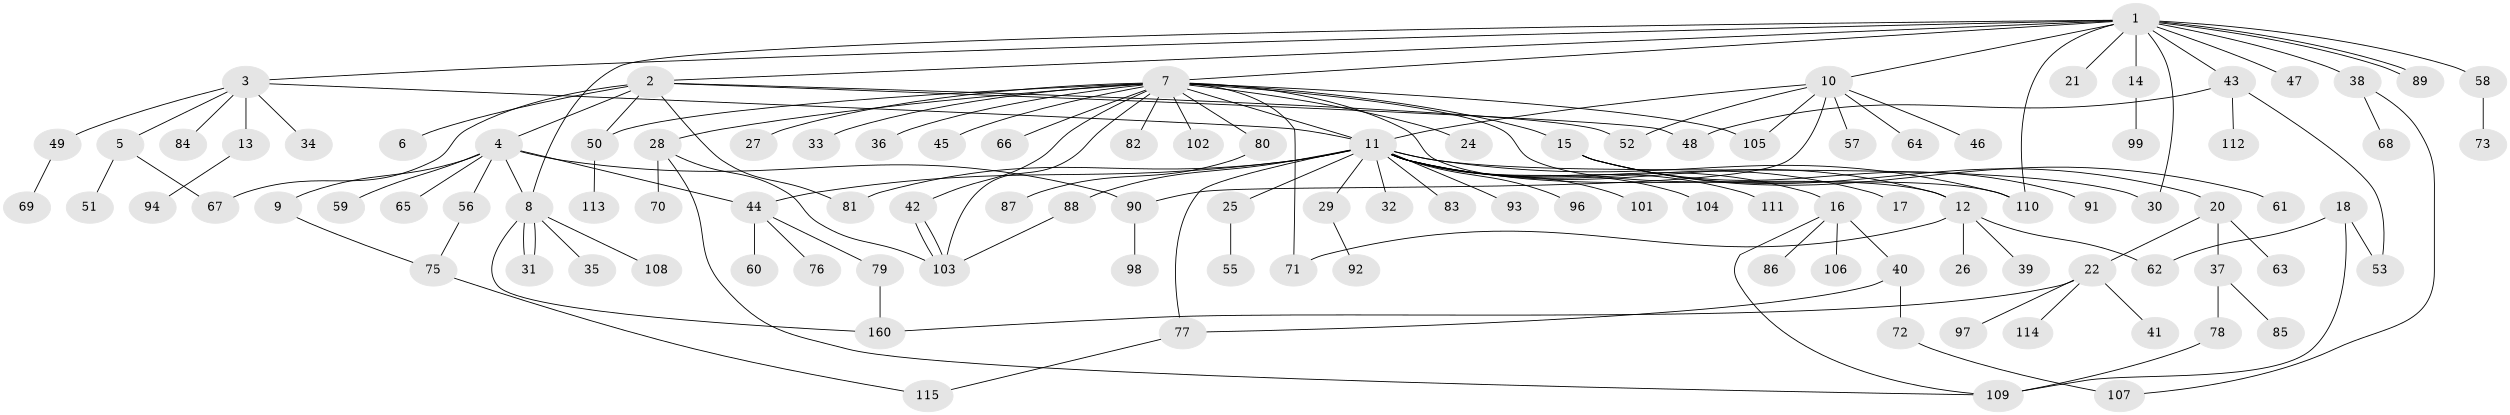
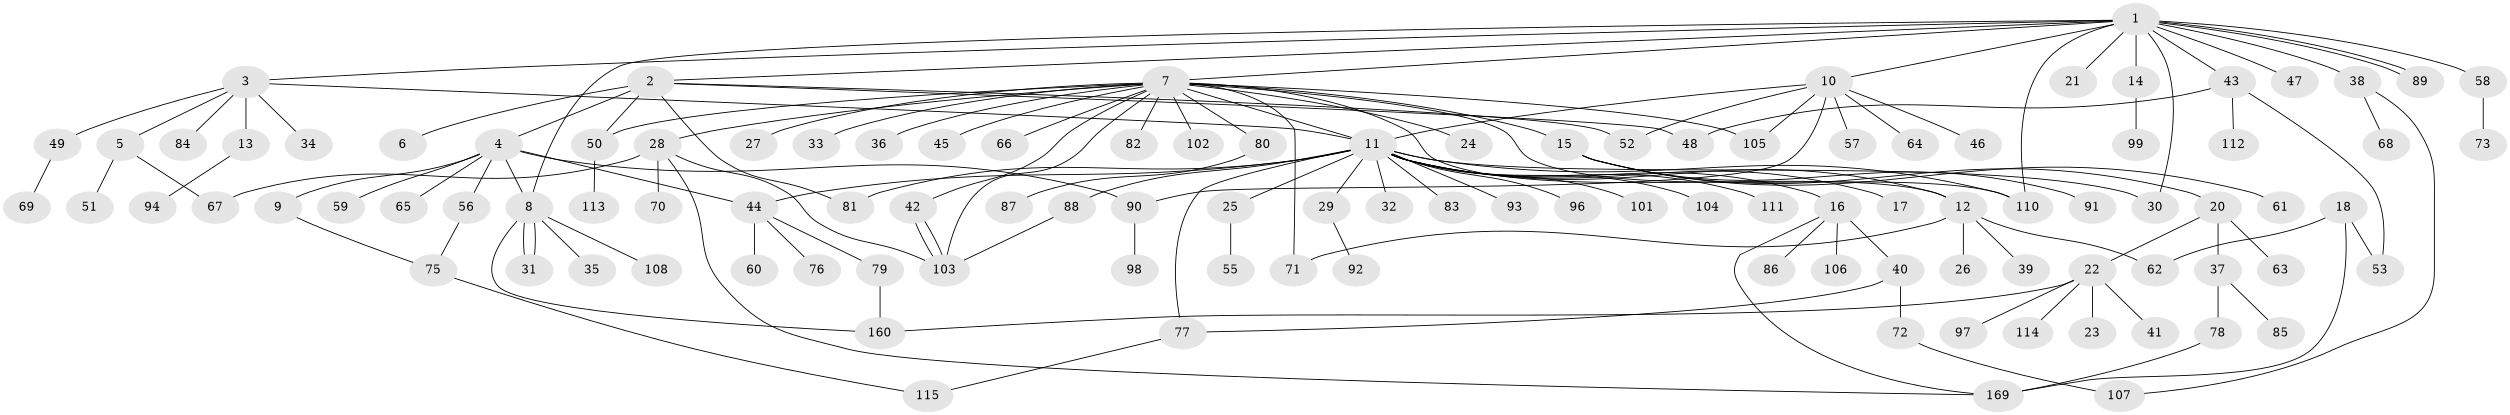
(437, 159) -> (437, 176)
none -> (2092, 333)
(1998, 396) -> (1998, 396)
